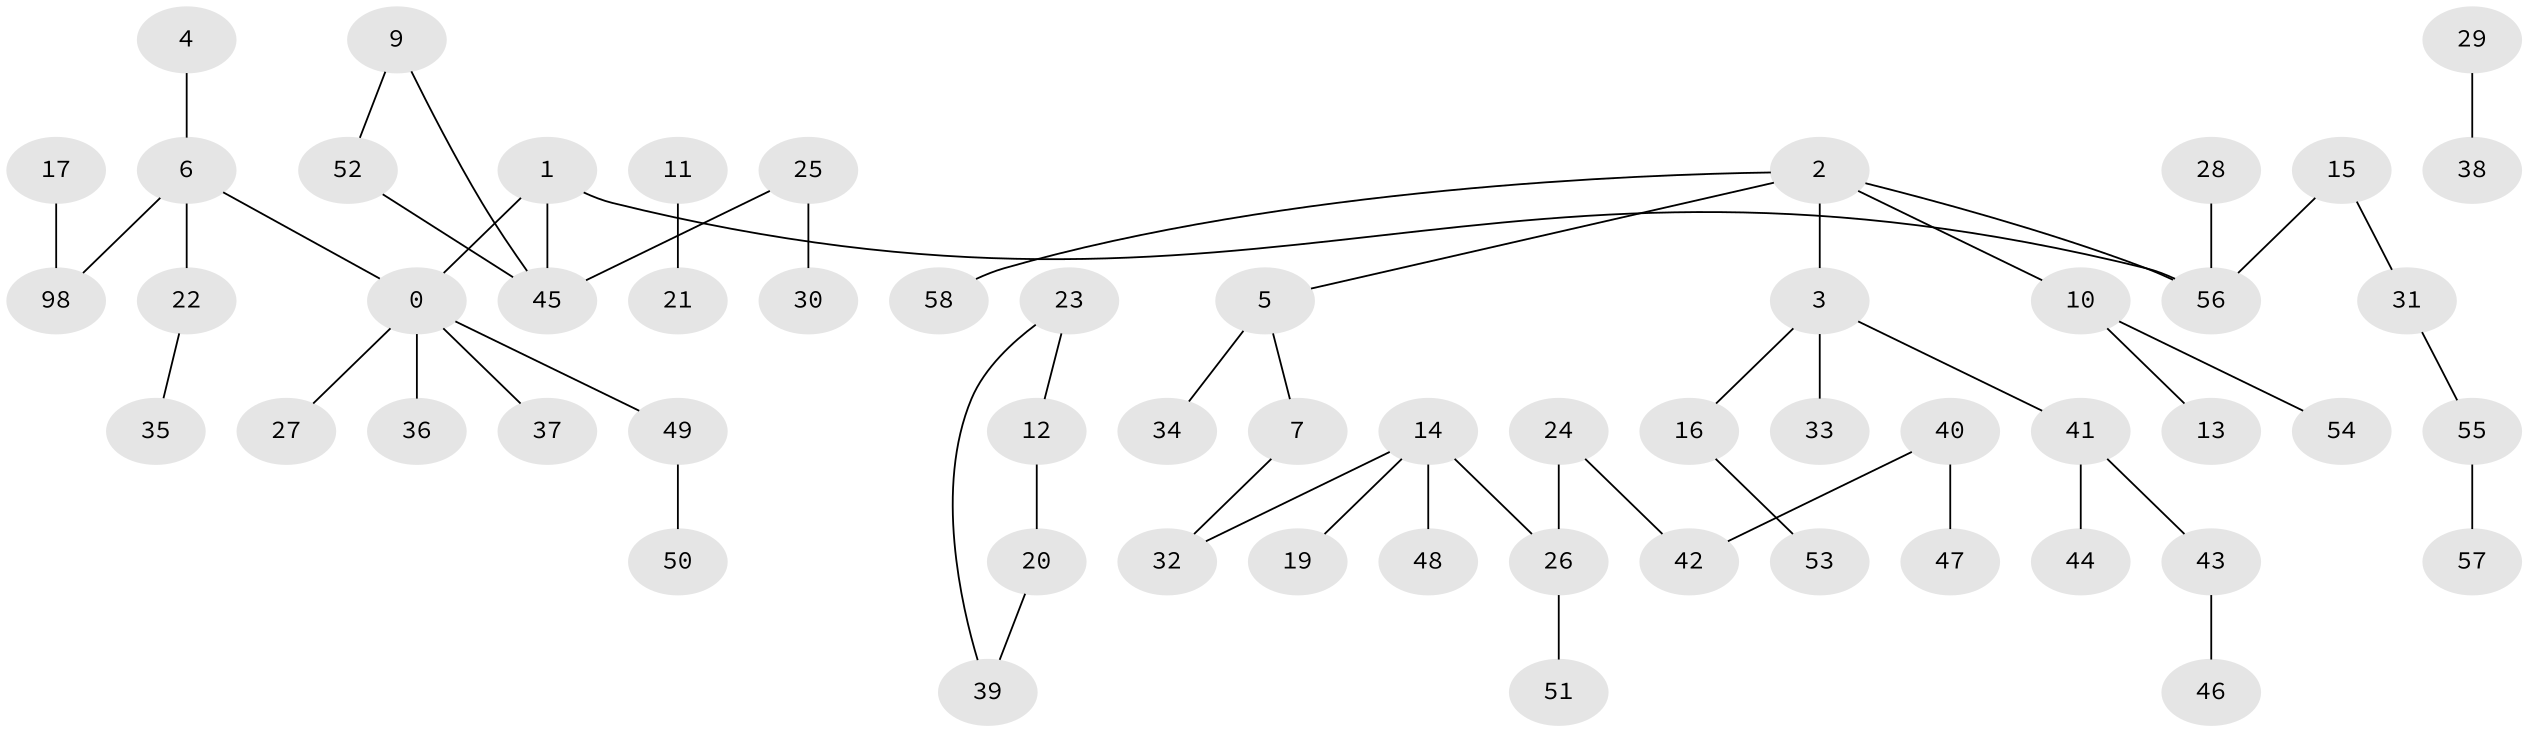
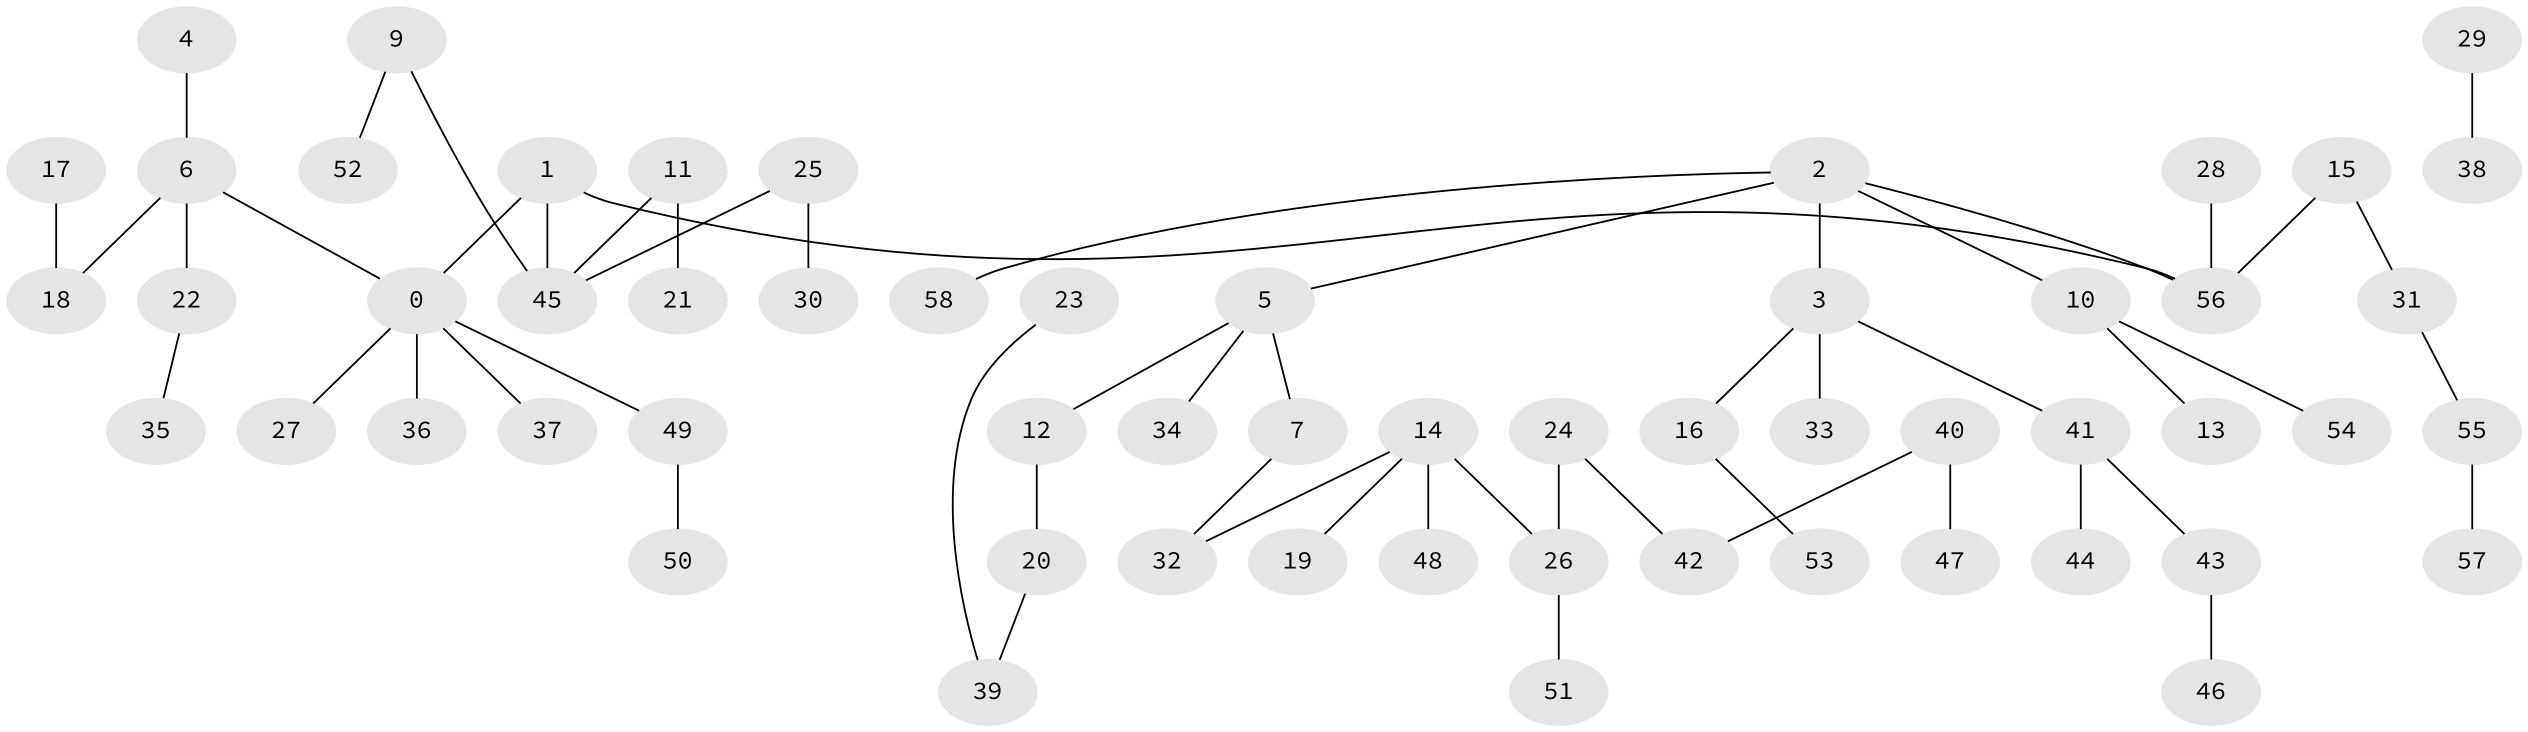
(448, 236) -> (613, 235)
(56, 301) -> (56, 301)
(1053, 366) -> (1151, 366)
